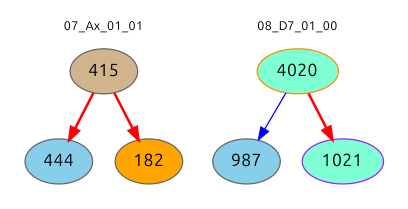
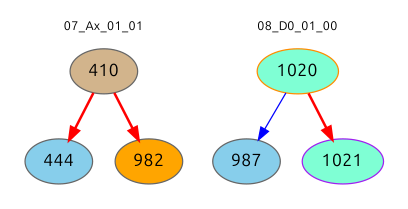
(298, 27) -> (298, 27)
(104, 71) -> (104, 71)
(298, 71) -> (298, 71)
(149, 161) -> (149, 161)
